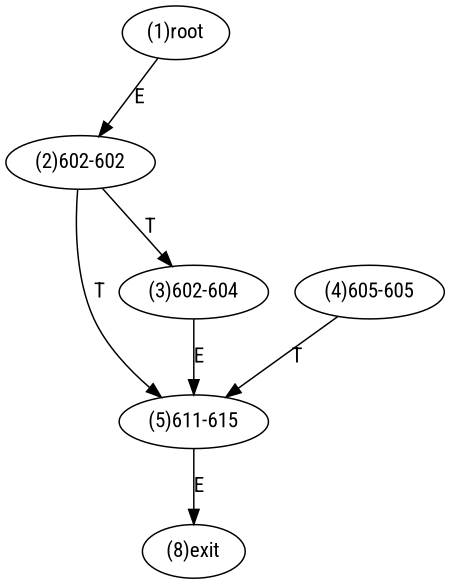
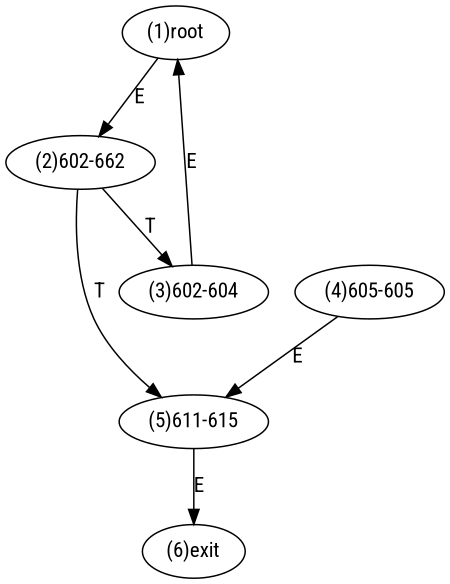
(81, 162) -> (81, 162)
(194, 349) -> (185, 170)
(297, 357) -> (297, 357)
(194, 551) -> (194, 551)
